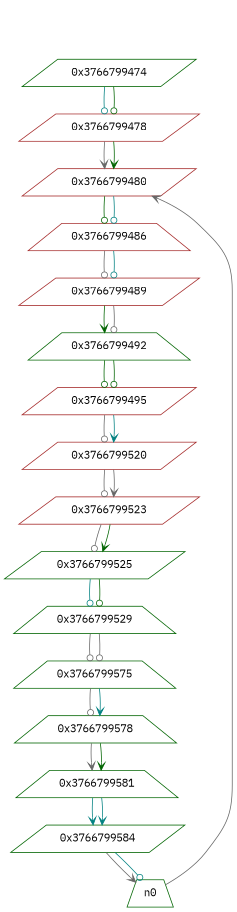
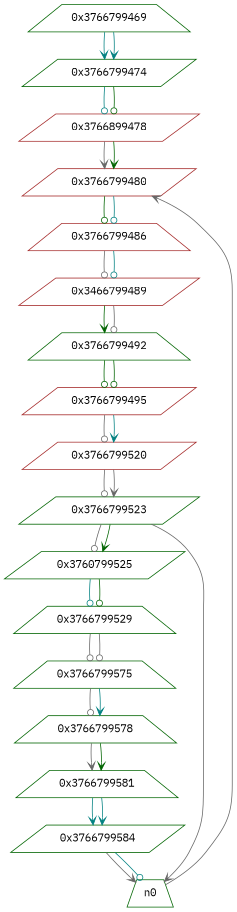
none -> (109, 18)
(109, 128) -> (109, 128)
(109, 292) -> (109, 292)
(109, 511) -> (109, 511)
(95, 565) -> (95, 565)
none -> (203, 693)
